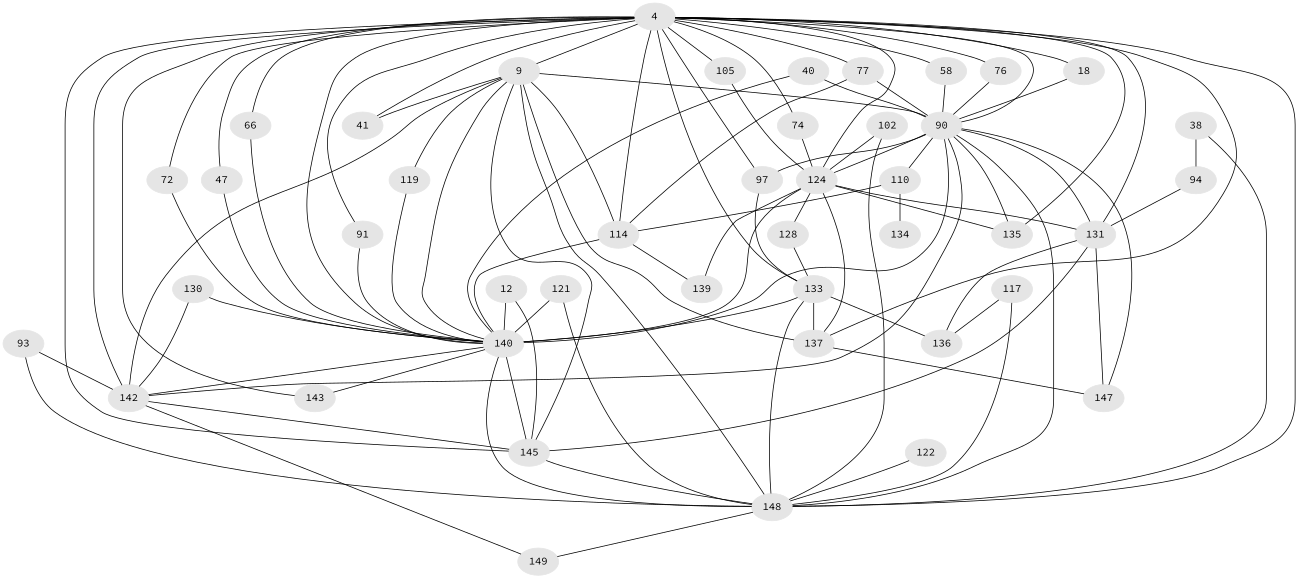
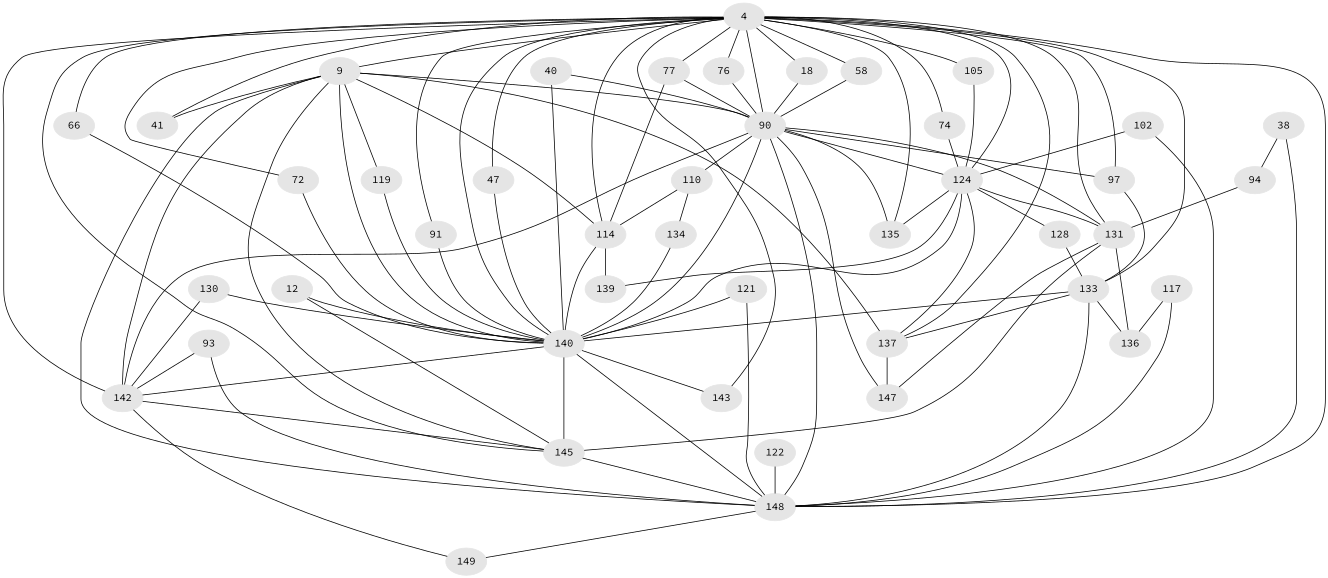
none -> (635, 301)
